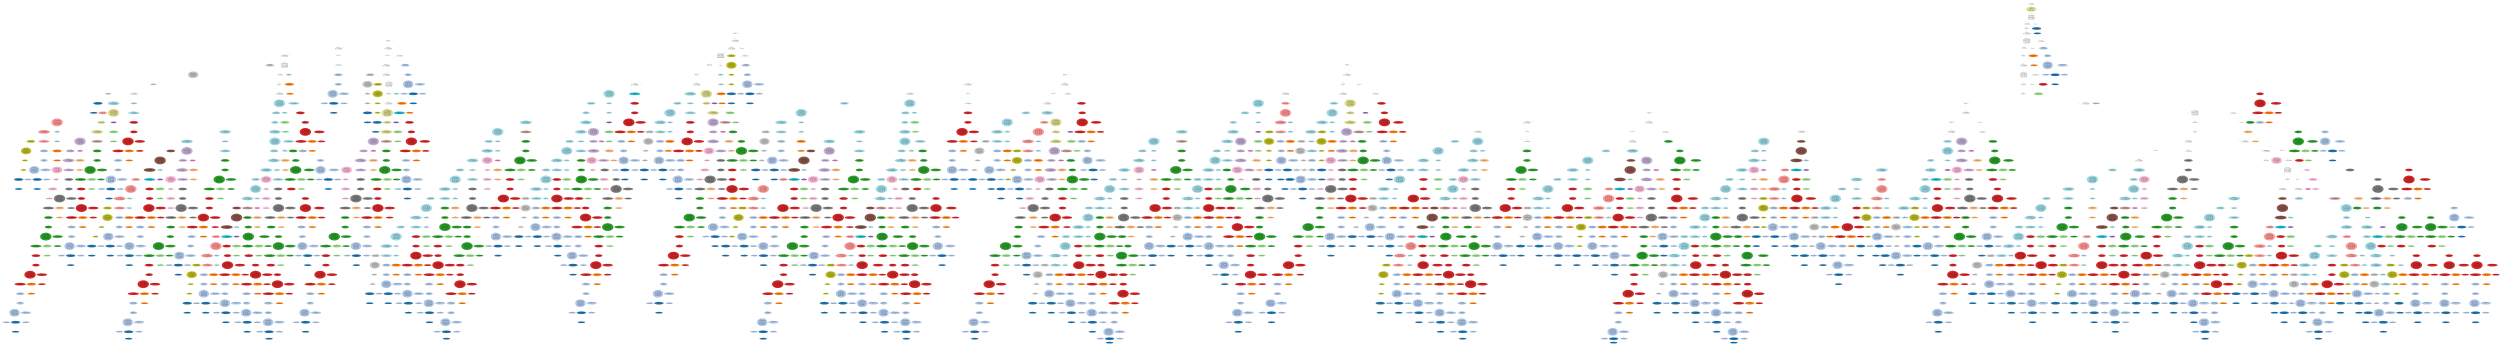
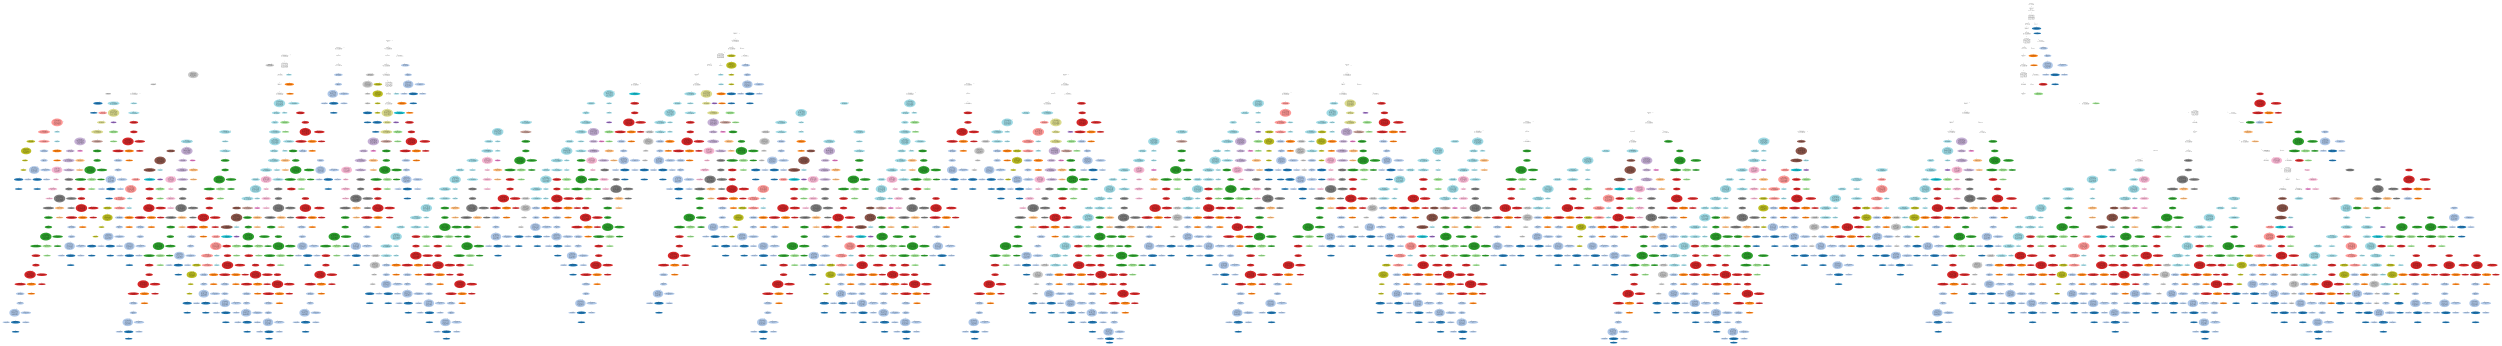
(2031, 9) -> (2031, 9)
